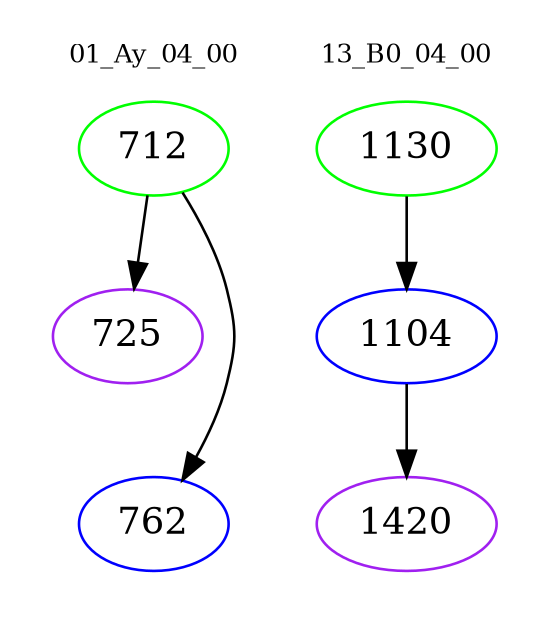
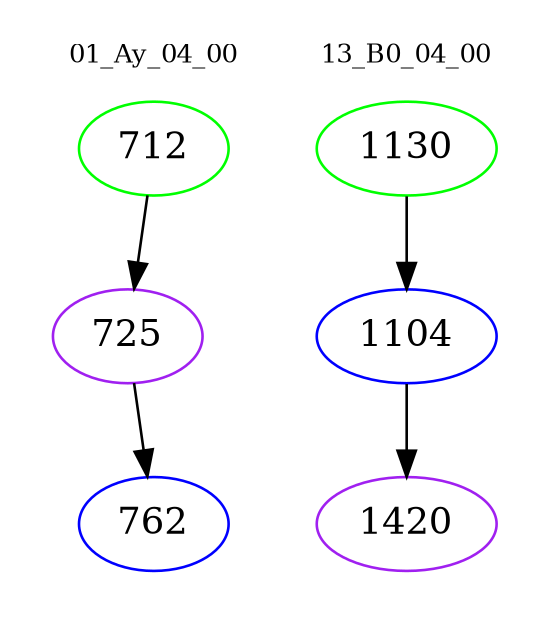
(233, 323) -> (139, 417)
